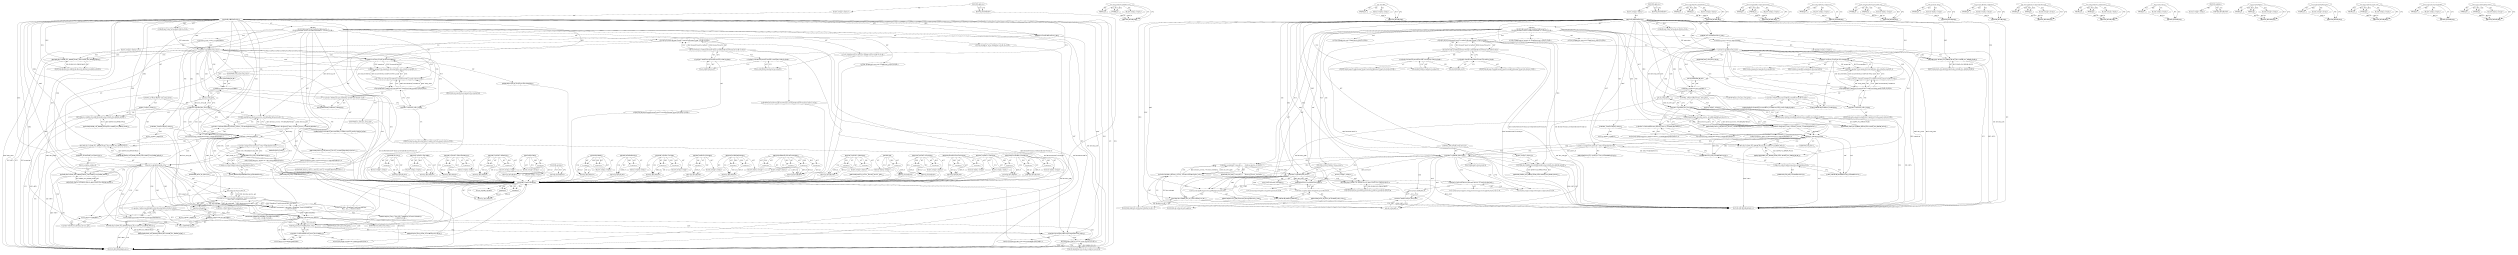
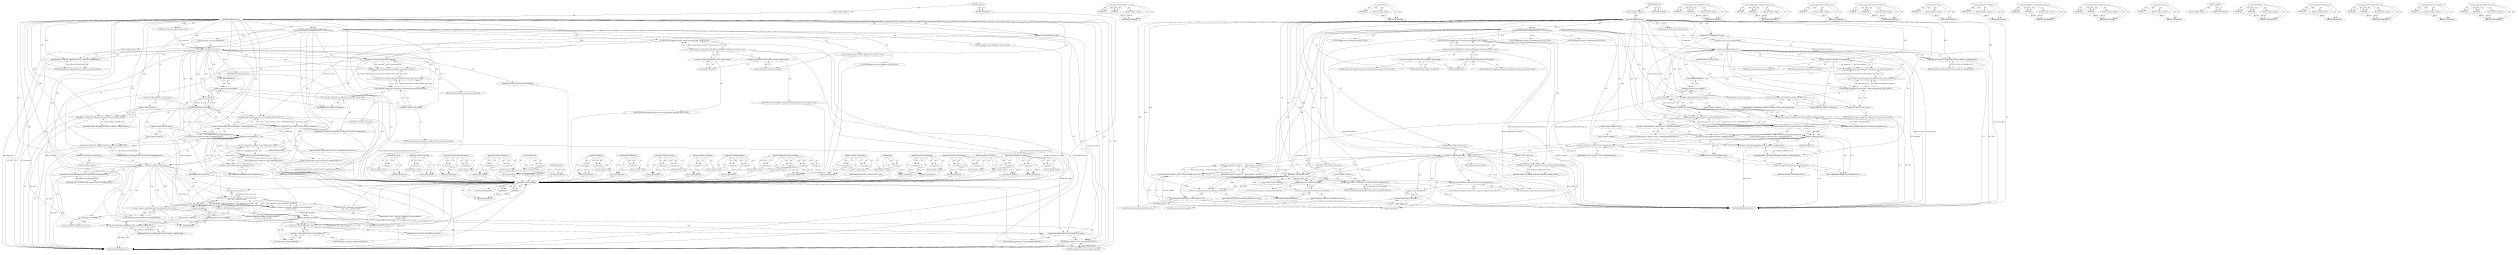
(153, 200) -> (375, 185)
